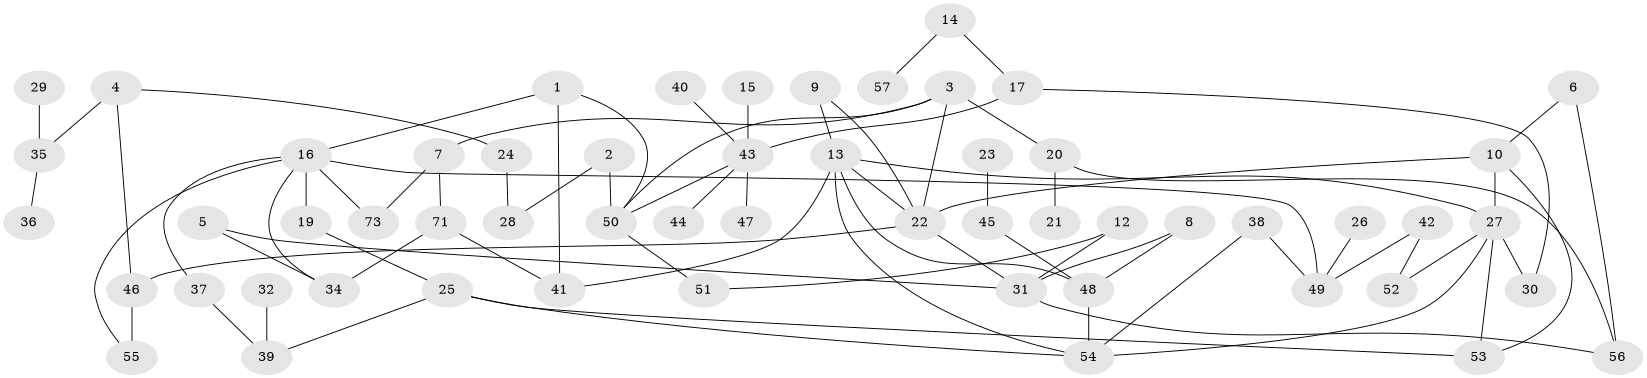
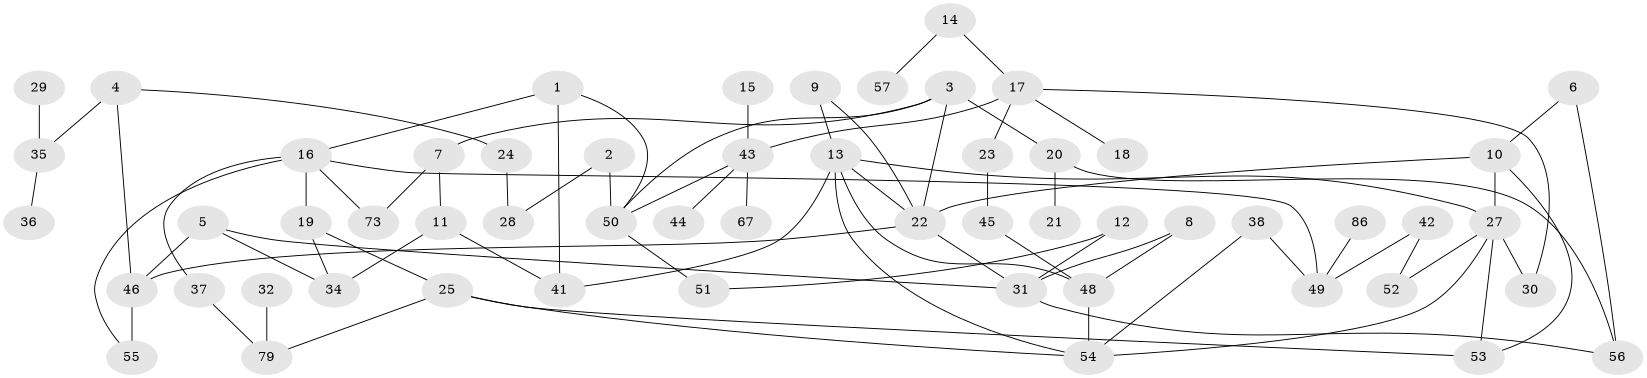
(681, 88) -> none
none -> (1000, 127)
none -> (1122, 155)
(441, 223) -> (441, 223)
(746, 223) -> (746, 223)
(1360, 223) -> (1360, 223)
(270, 231) -> (322, 260)
none -> (168, 257)
(267, 358) -> (267, 358)
